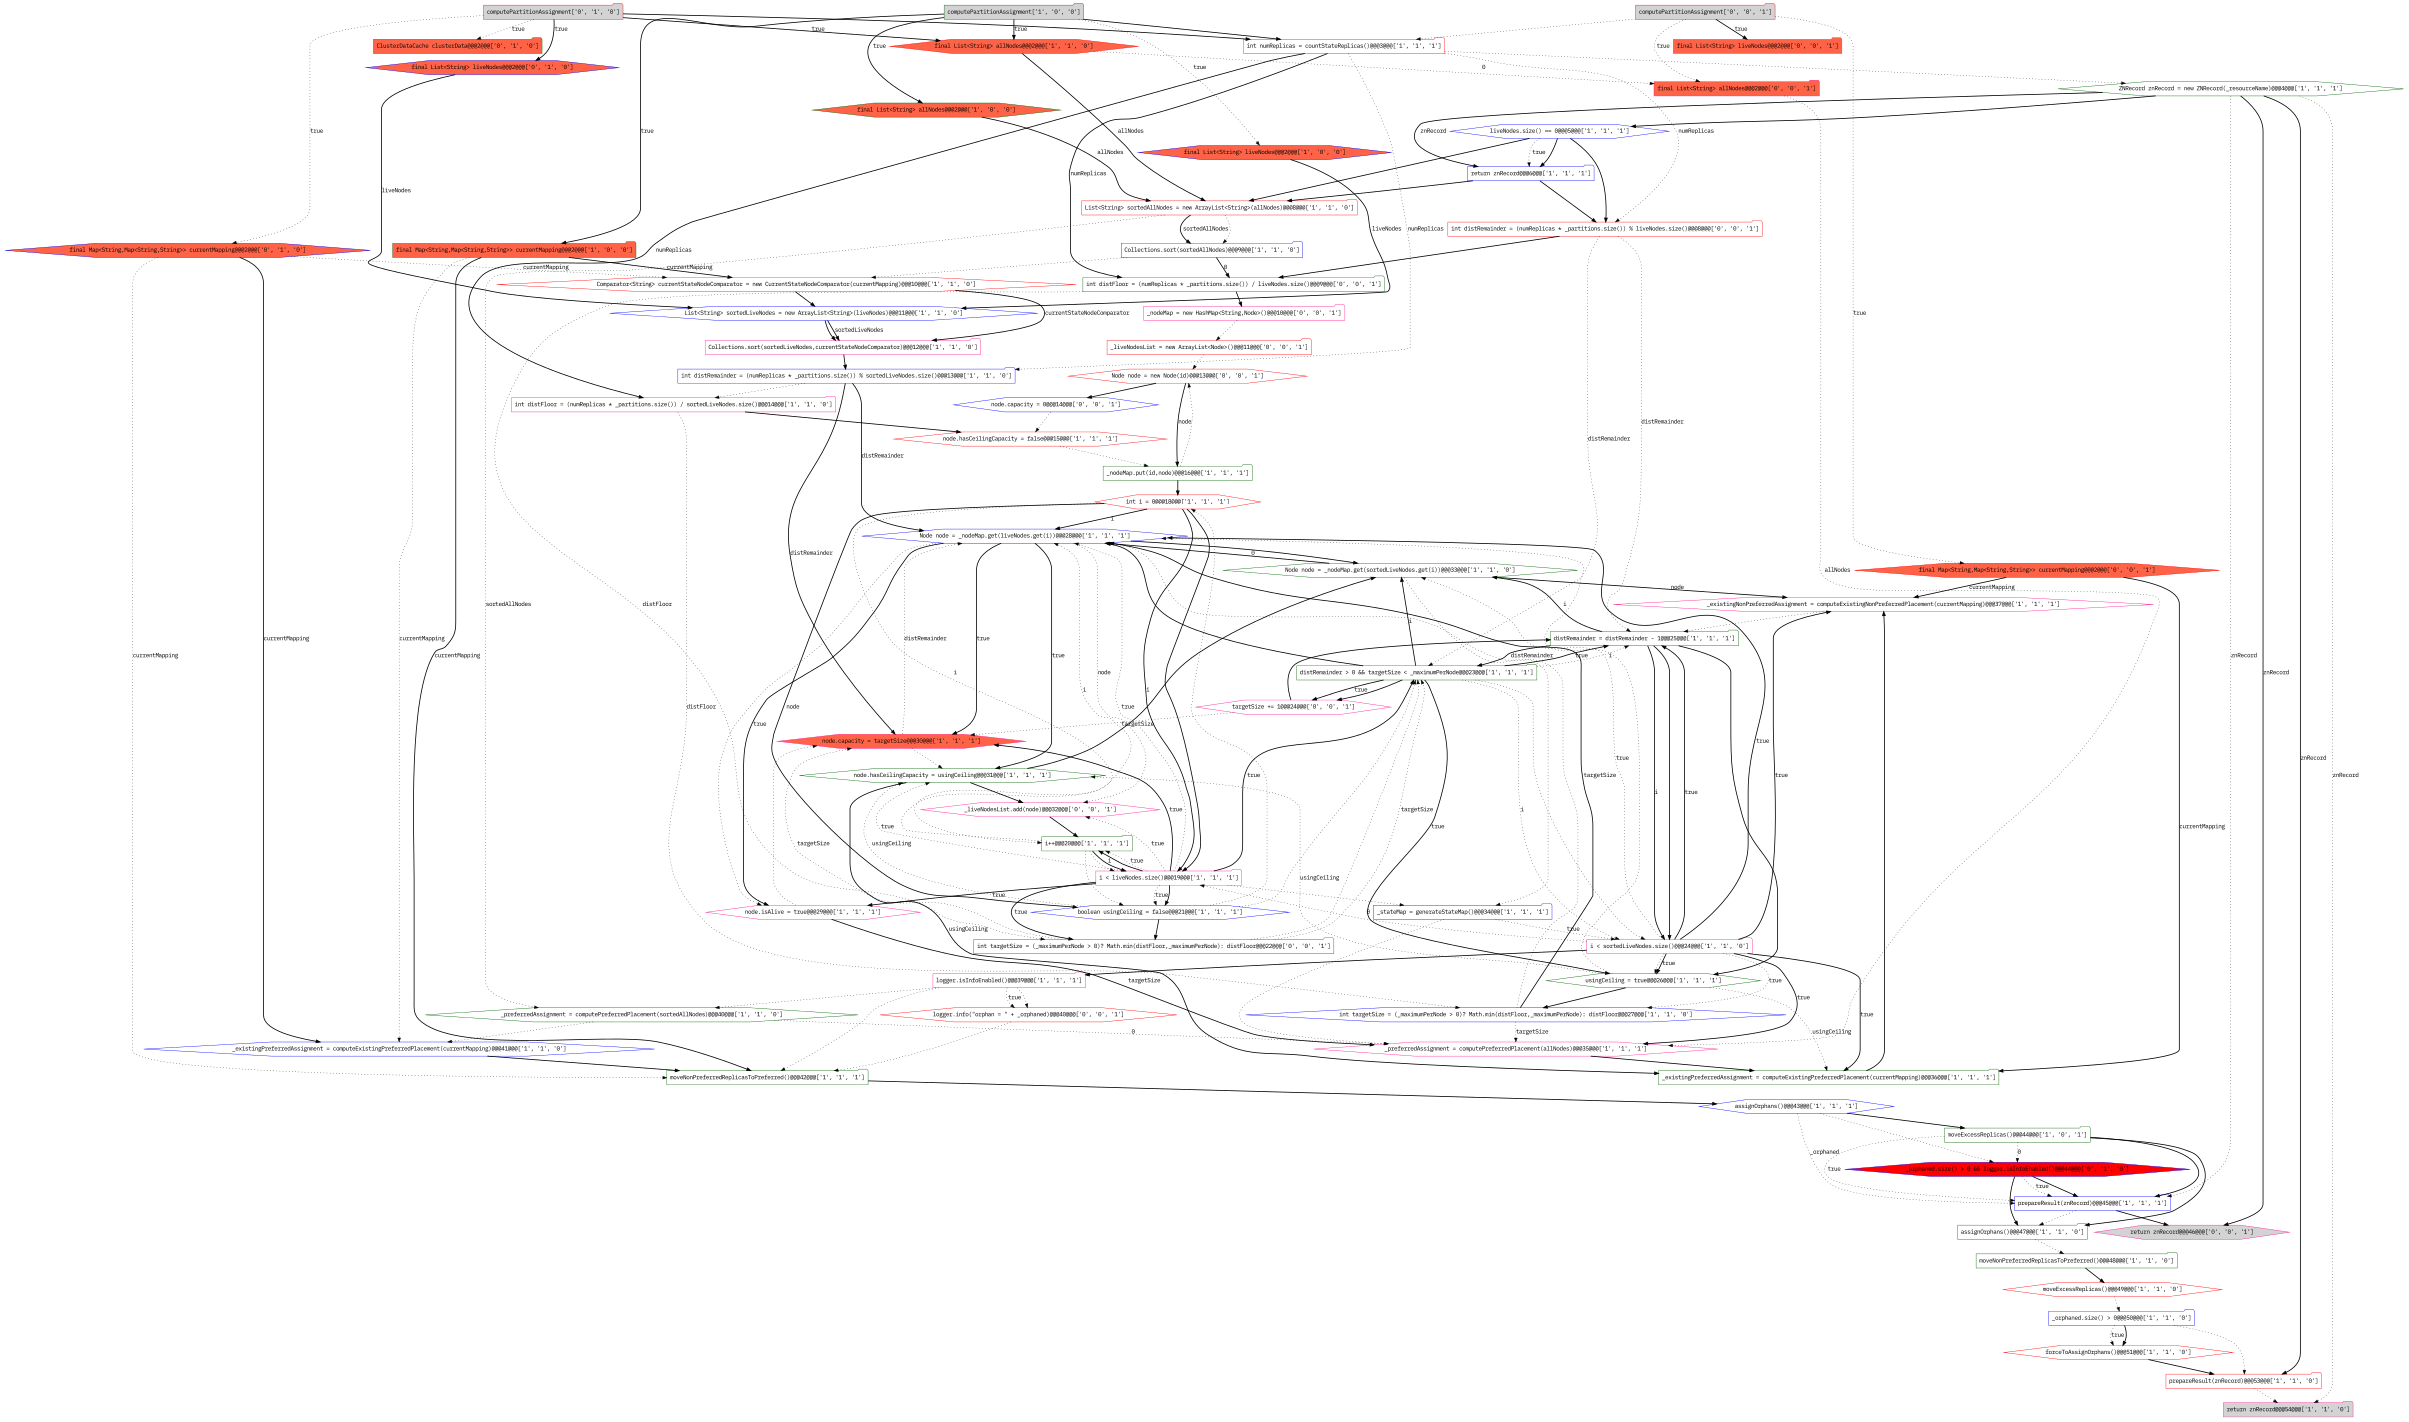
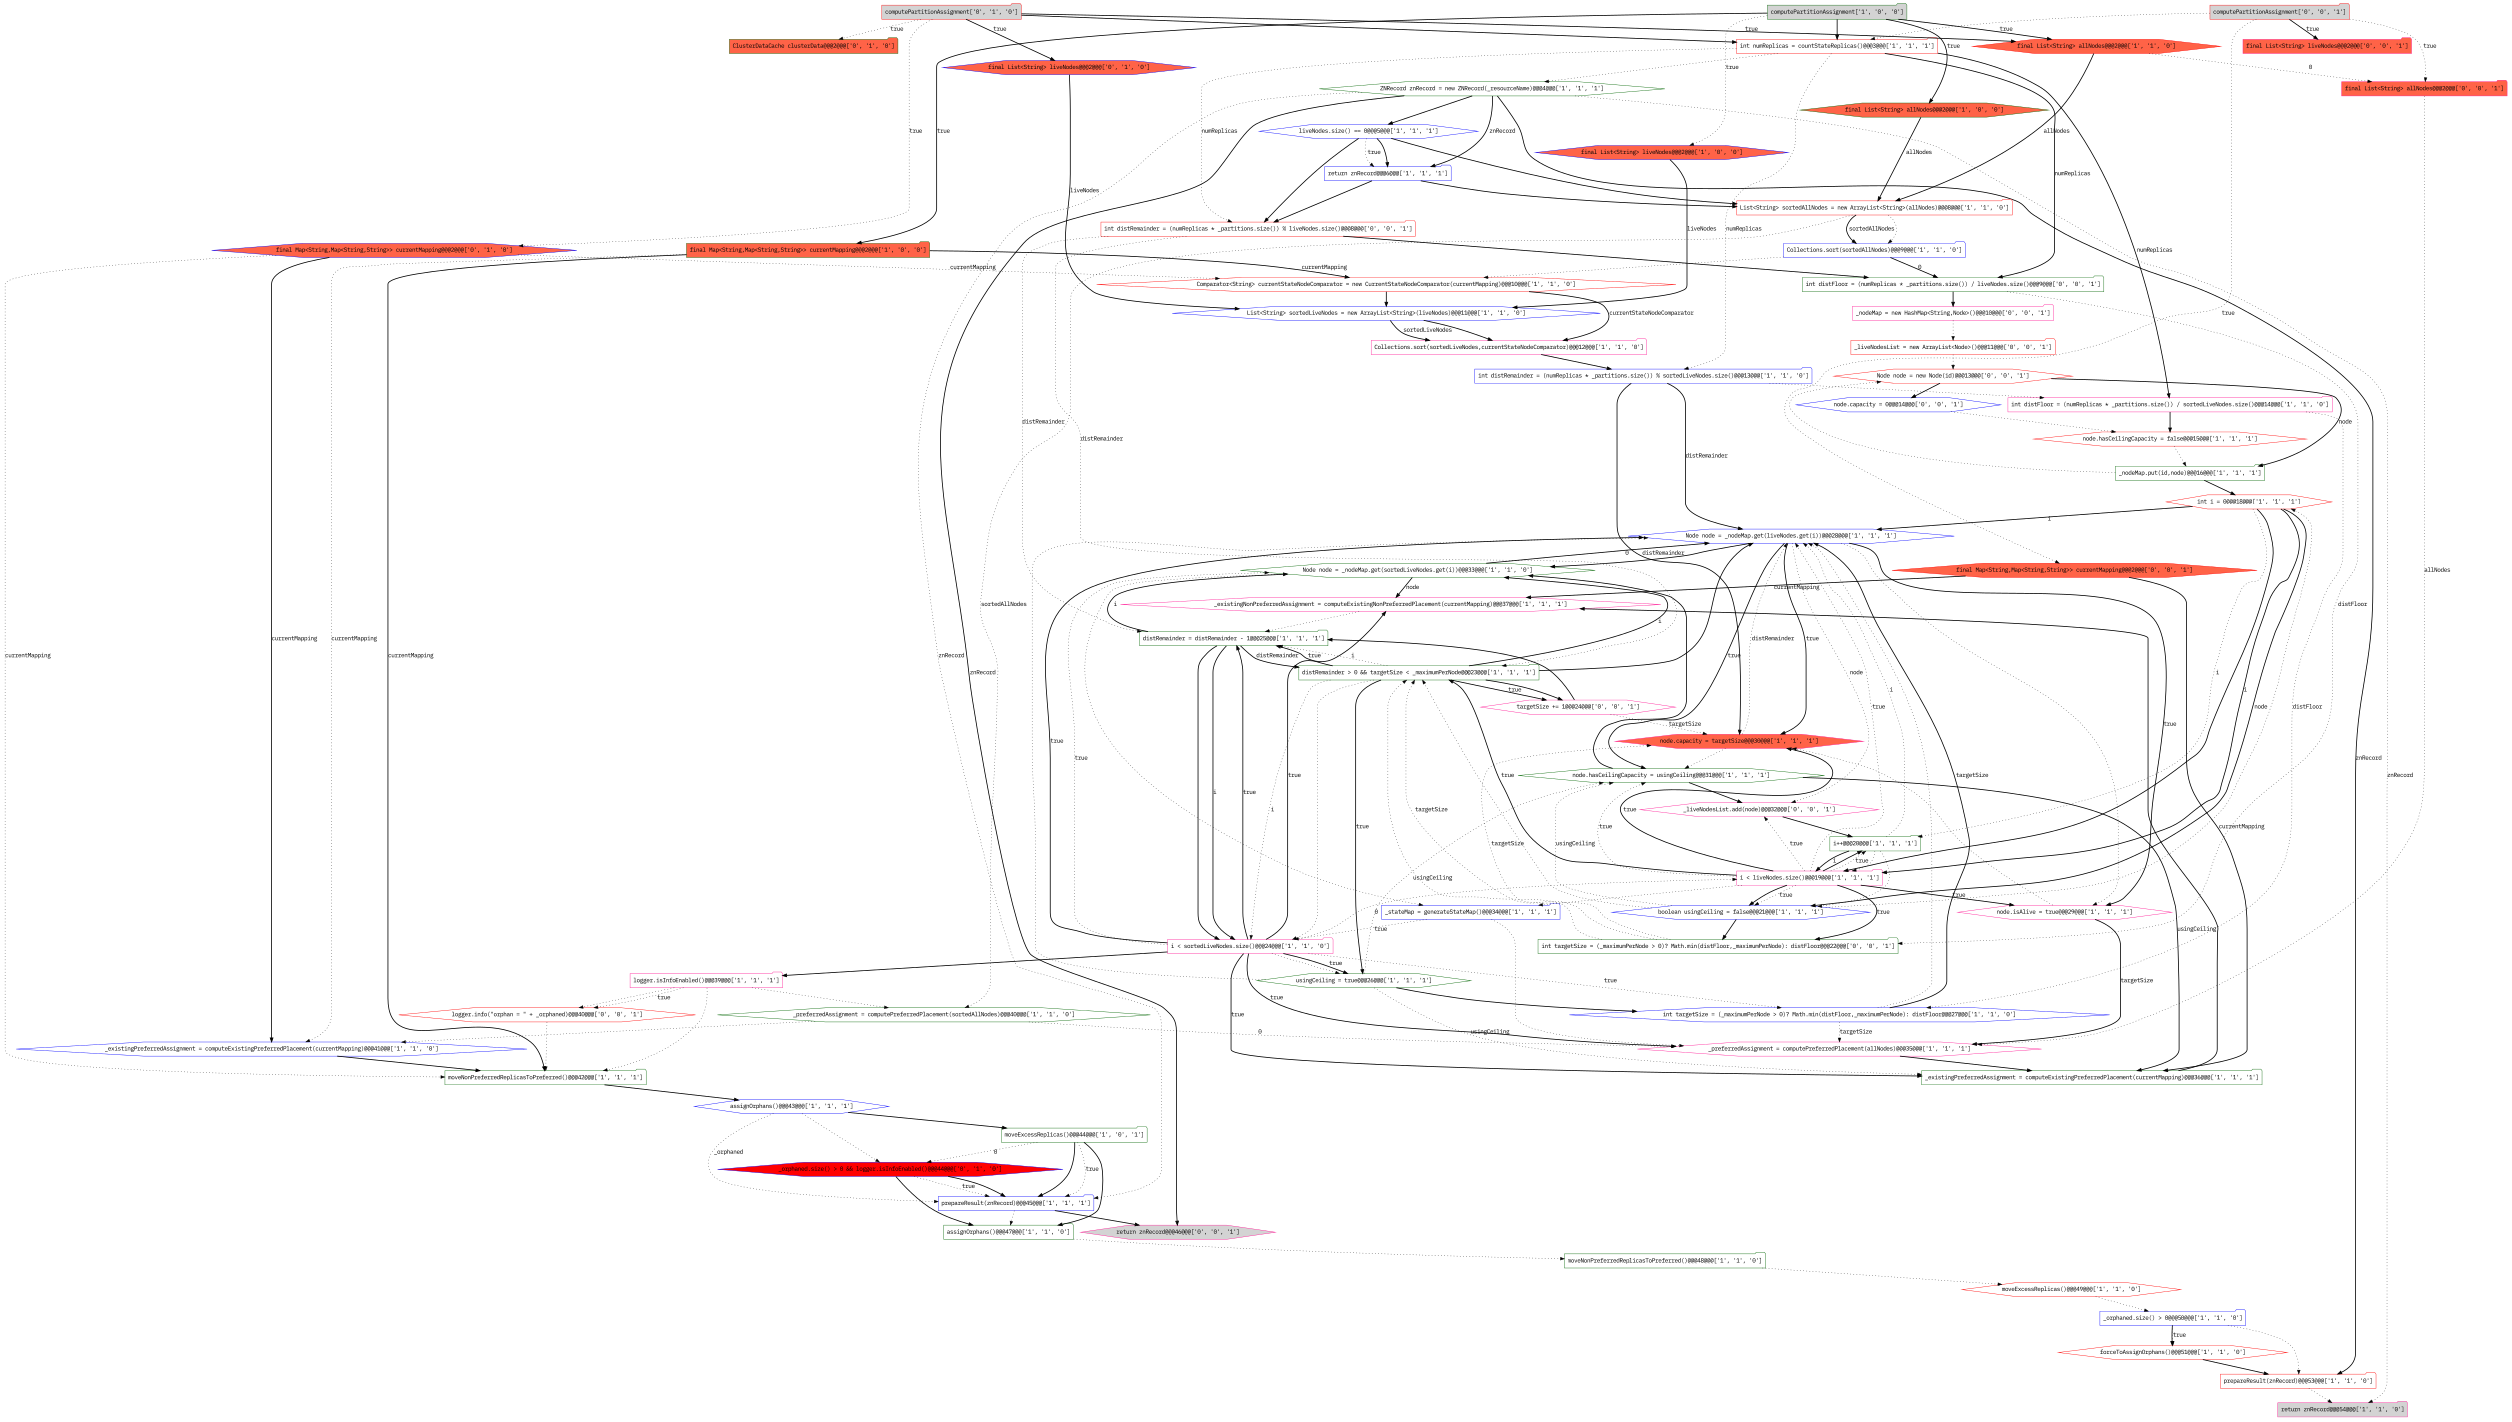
(1743, 817) -> none
(2093, 1274) -> (1880, 1276)
